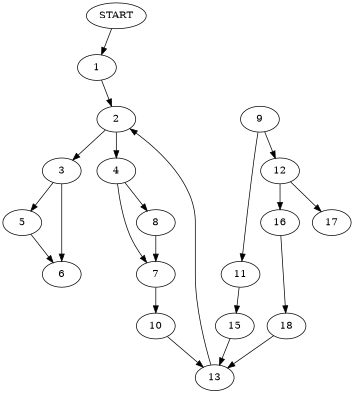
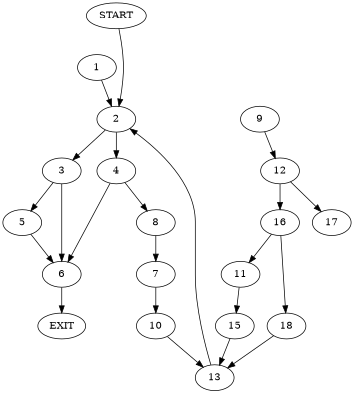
(108, 38) -> (123, 64)
(250, 193) -> (263, 246)
(125, 222) -> (91, 219)
none -> (62, 326)
